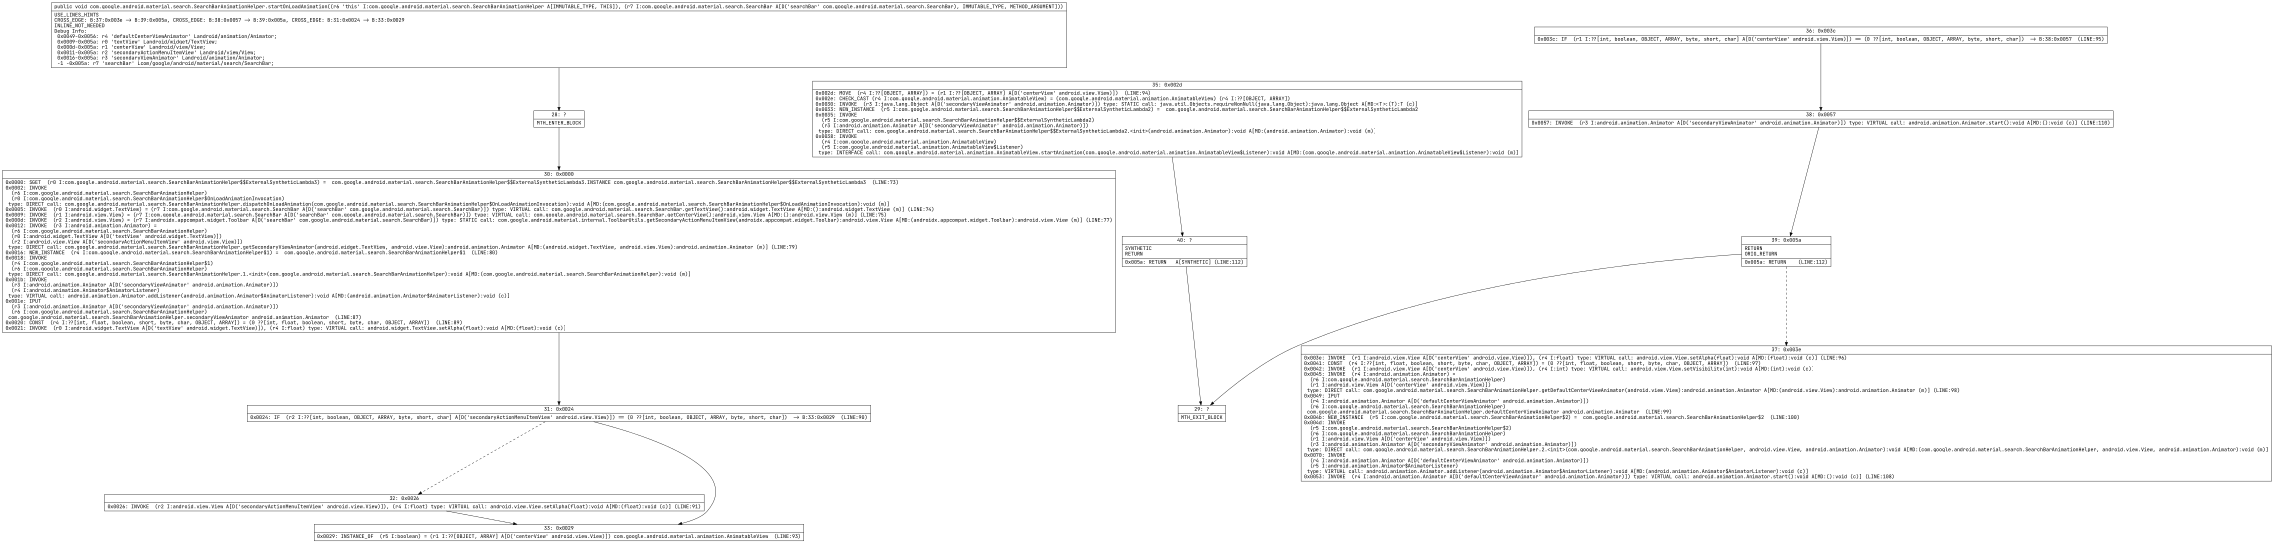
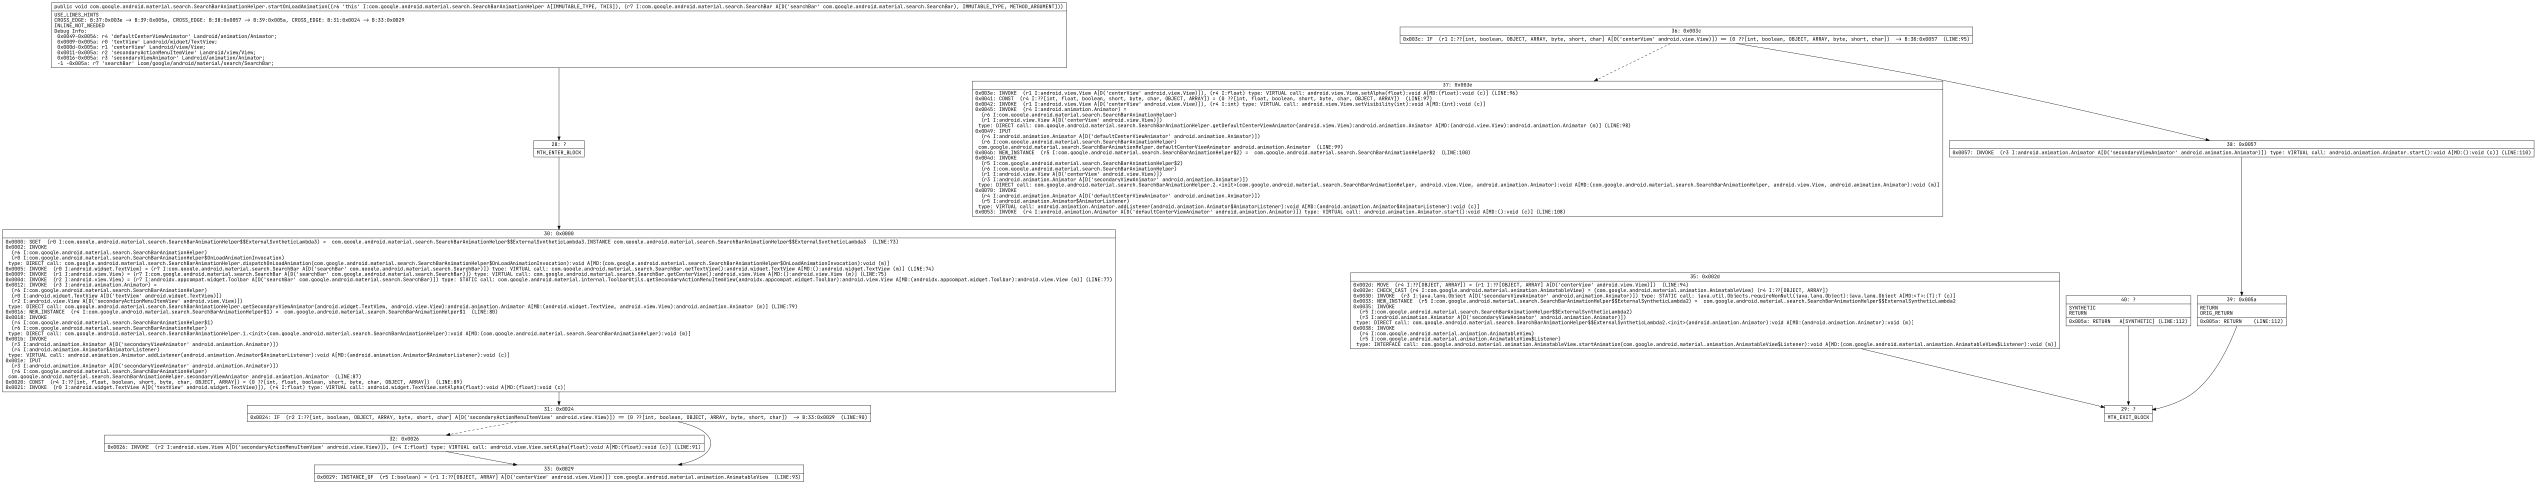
(1177, 195) -> (1981, 378)
(1786, 304) -> (1634, 62)
